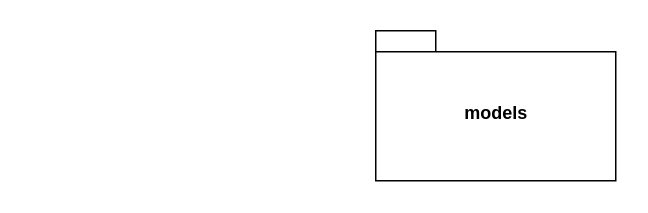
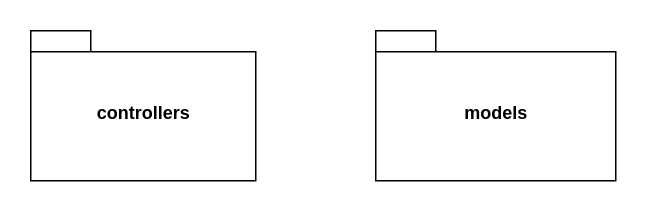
none -> (143, 106)
